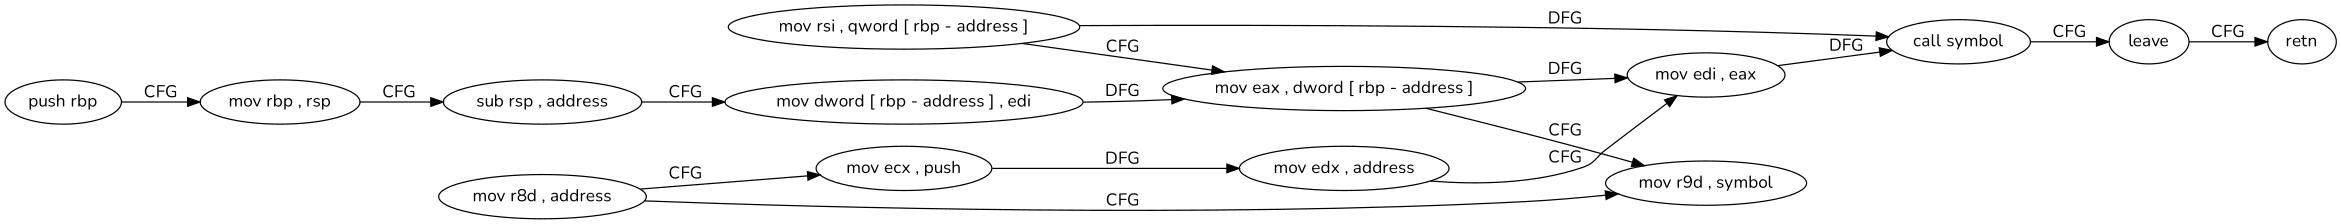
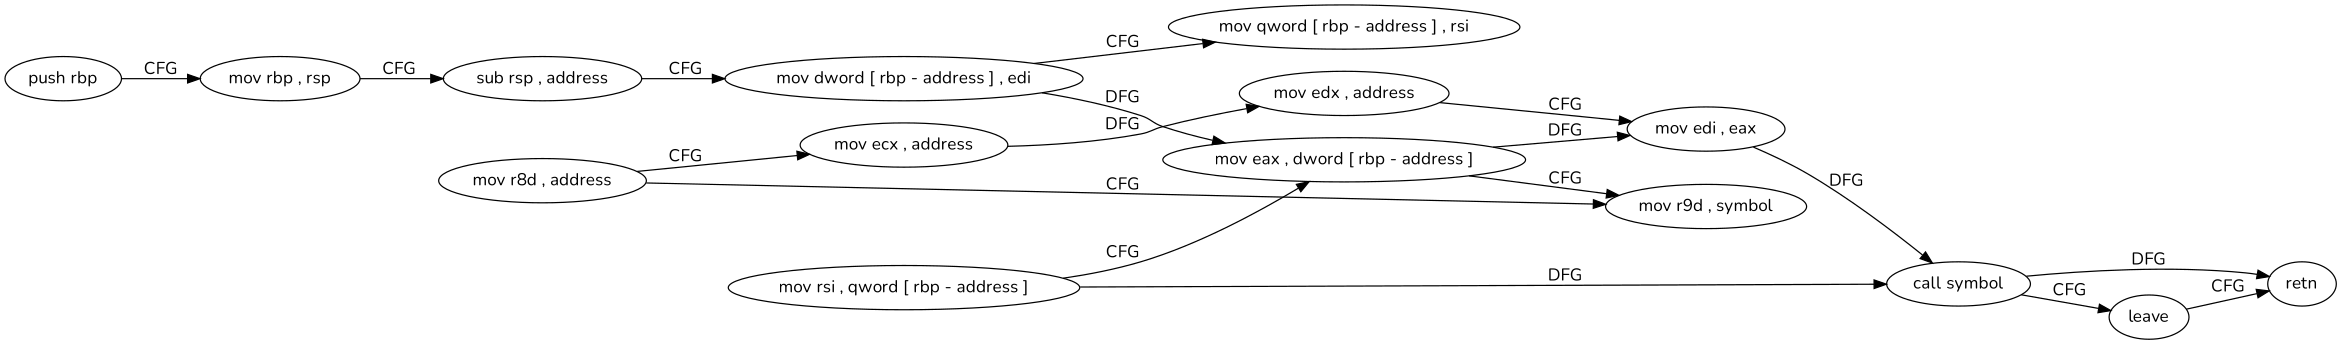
none -> (1344, 27)
(904, 168) -> (904, 145)
none -> (2142, 269)
